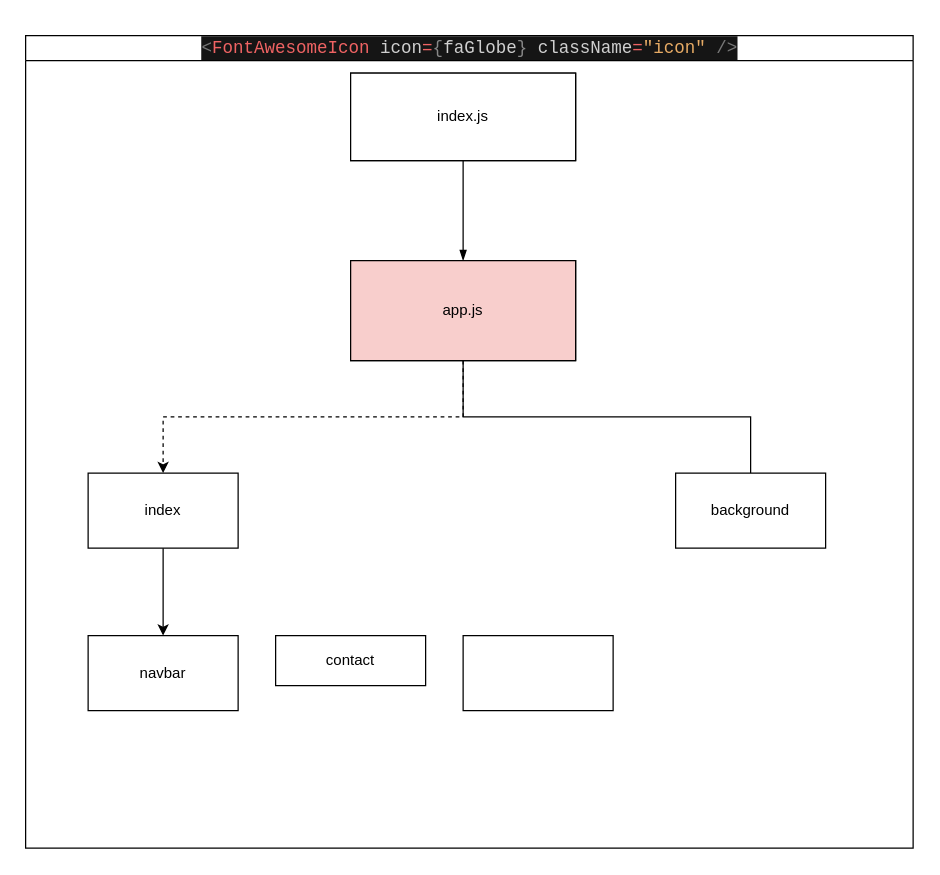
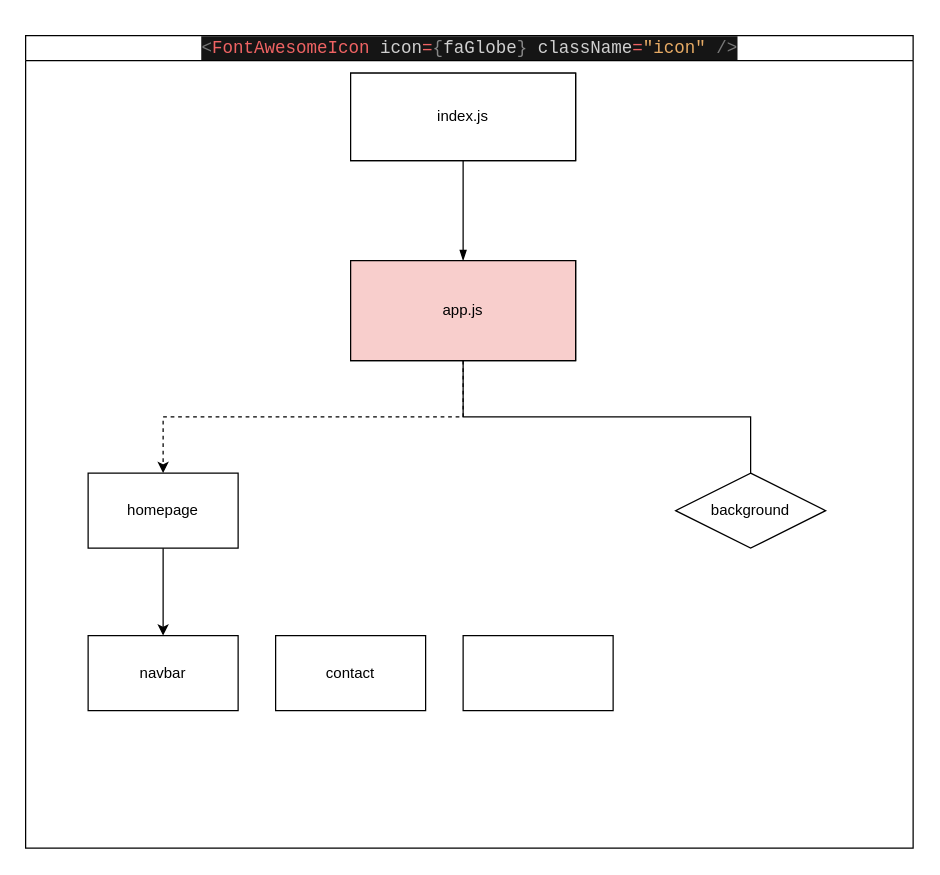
(163, 511) -> (163, 511)
(751, 511) -> (751, 511)
(351, 661) -> (351, 673)
